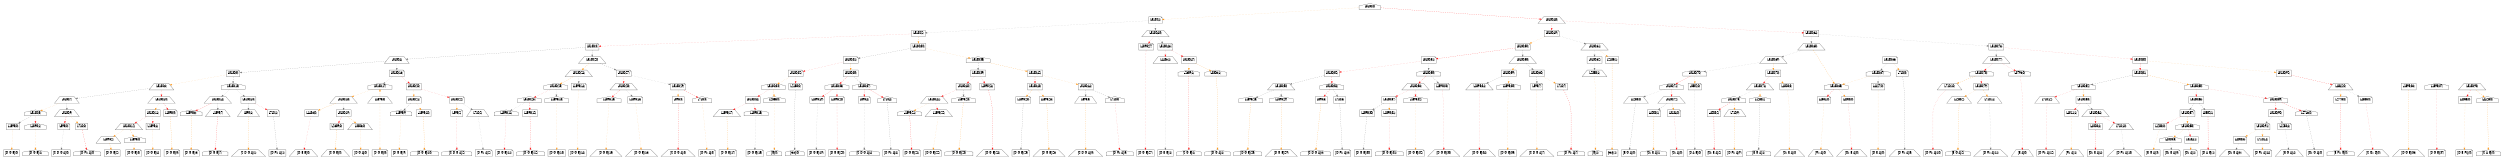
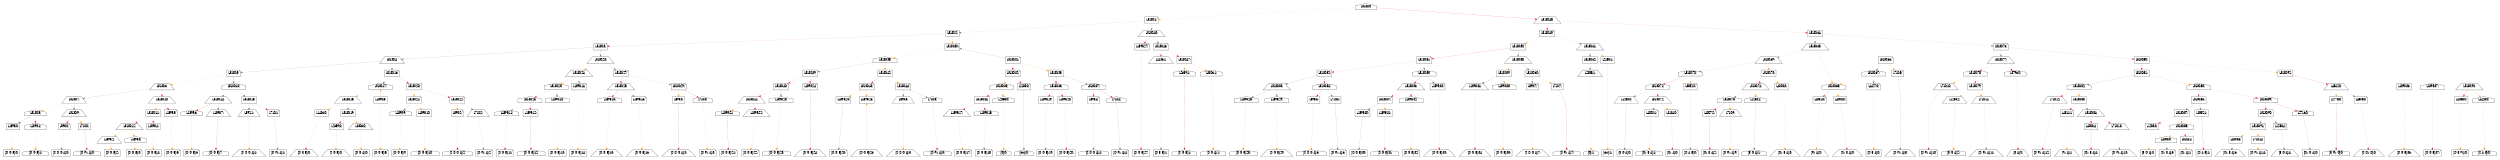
(885, 53) -> (984, 54)
(380, 100) -> (381, 100)
(248, 113) -> (249, 113)
(1714, 113) -> (1709, 113)
(1048, 126) -> (867, 127)
